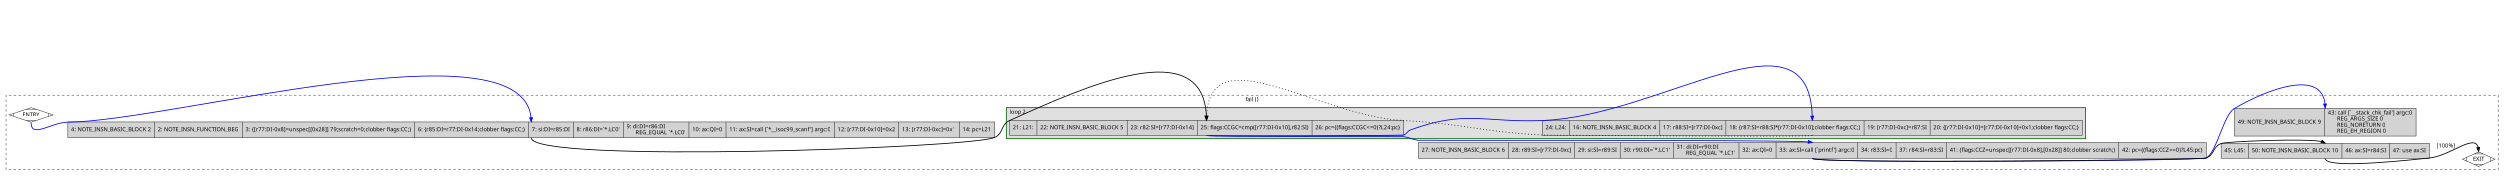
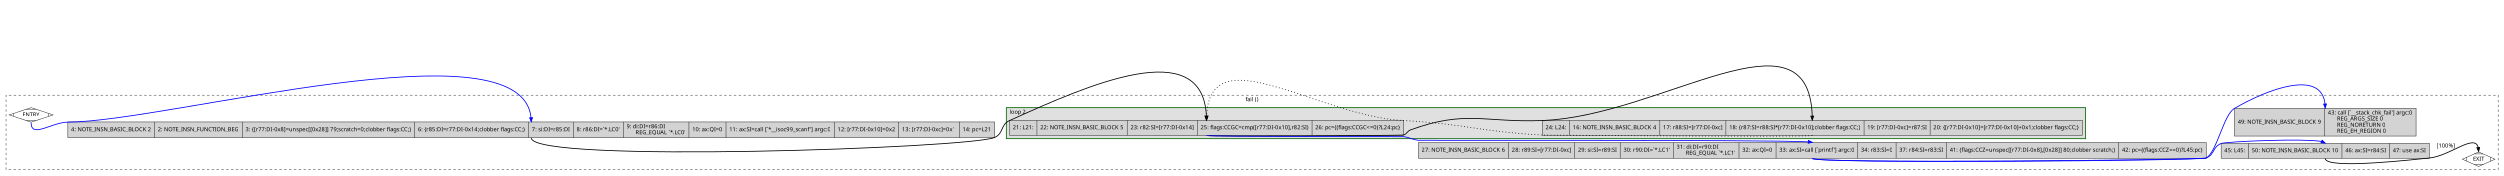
(1527, 121) -> (1527, 121)
(2070, 161) -> (2070, 161)
